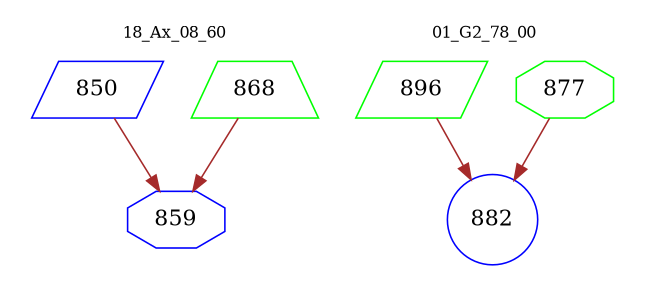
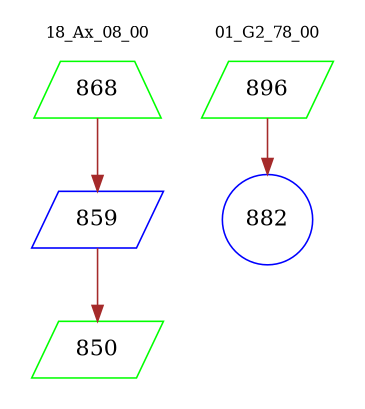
(175, 34) -> (98, 34)
(98, 90) -> (98, 350)
(565, 90) -> none
(133, 148) -> (98, 277)
(176, 220) -> (98, 220)
